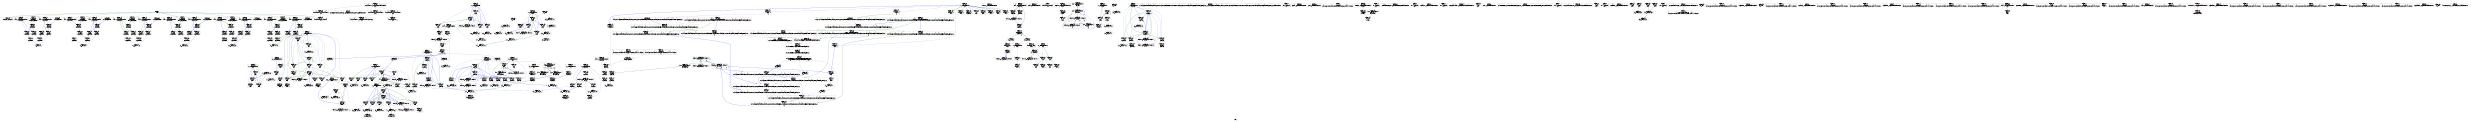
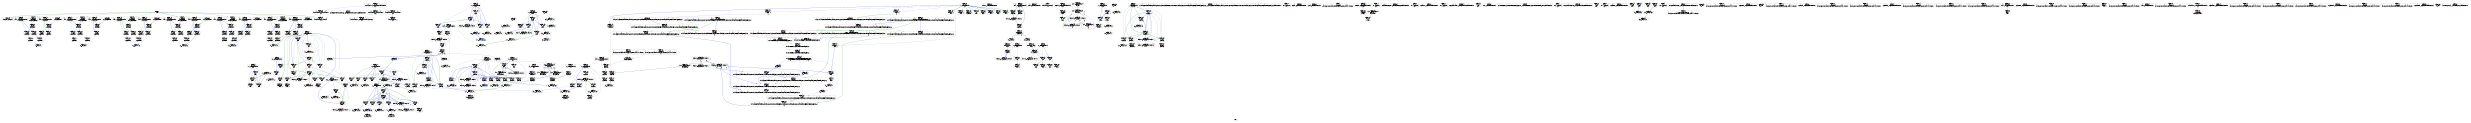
none -> (73, 33)
(90, 33) -> none
none -> (175, 40)
